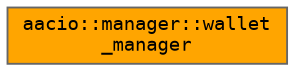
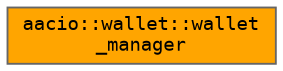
(147, 36) -> (142, 36)
